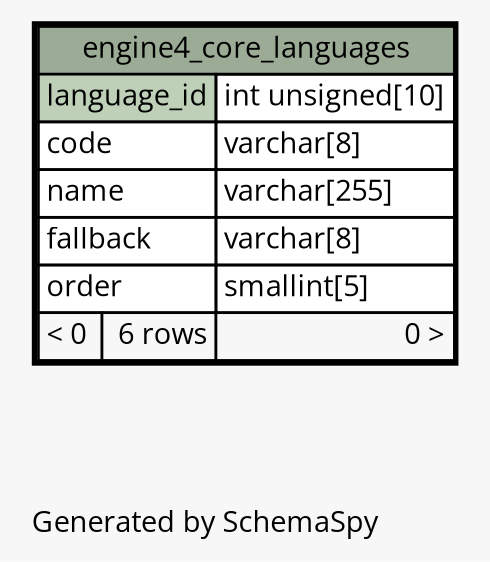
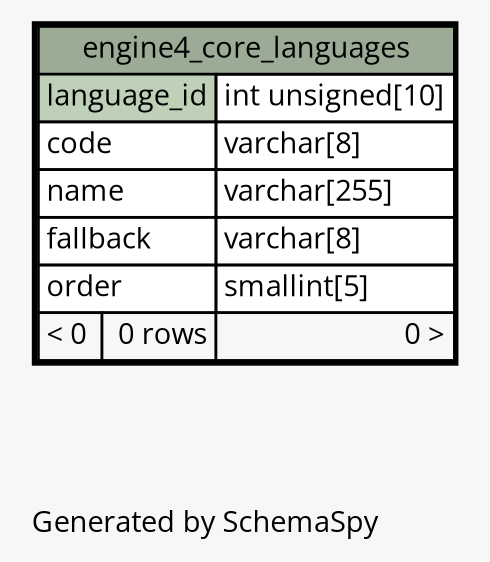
(163, 335) -> (163, 335)
